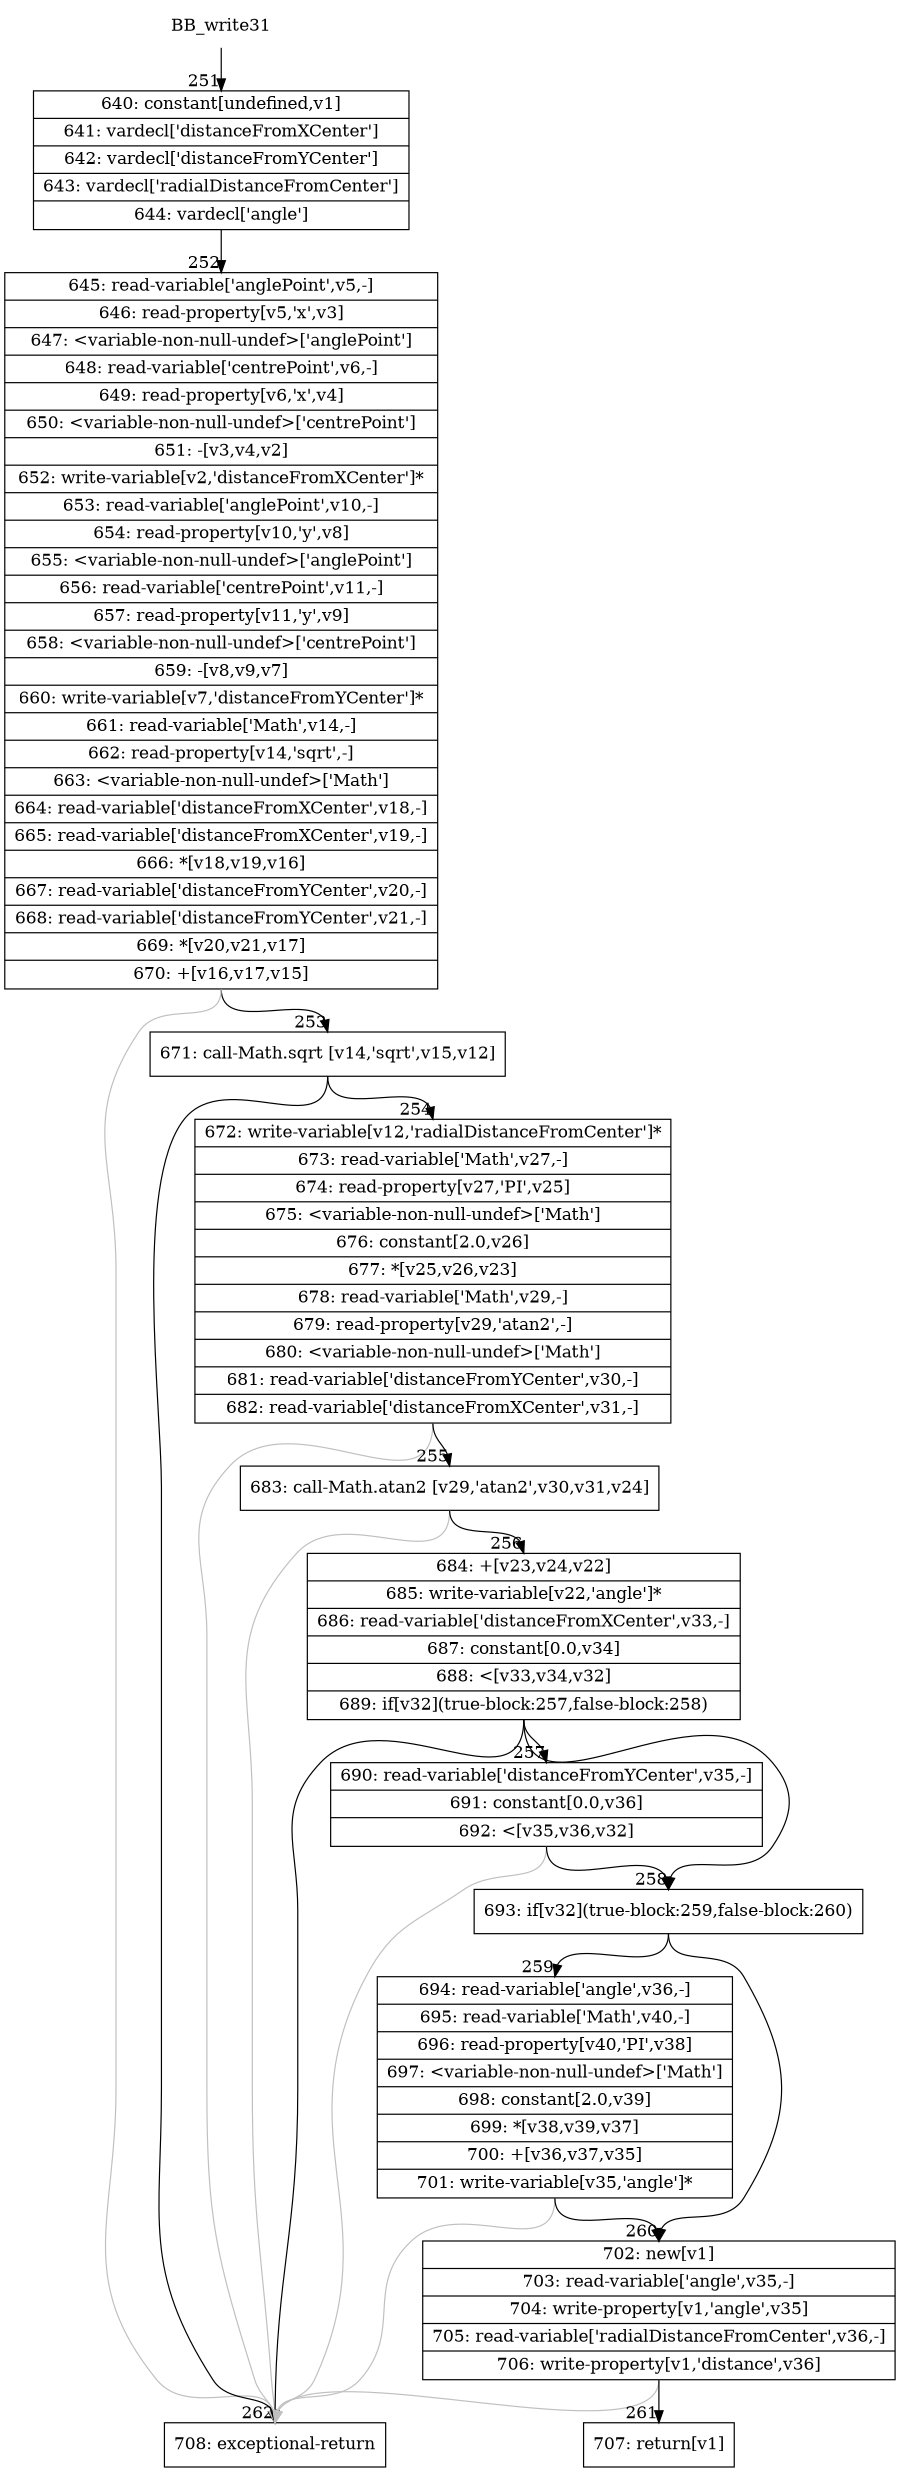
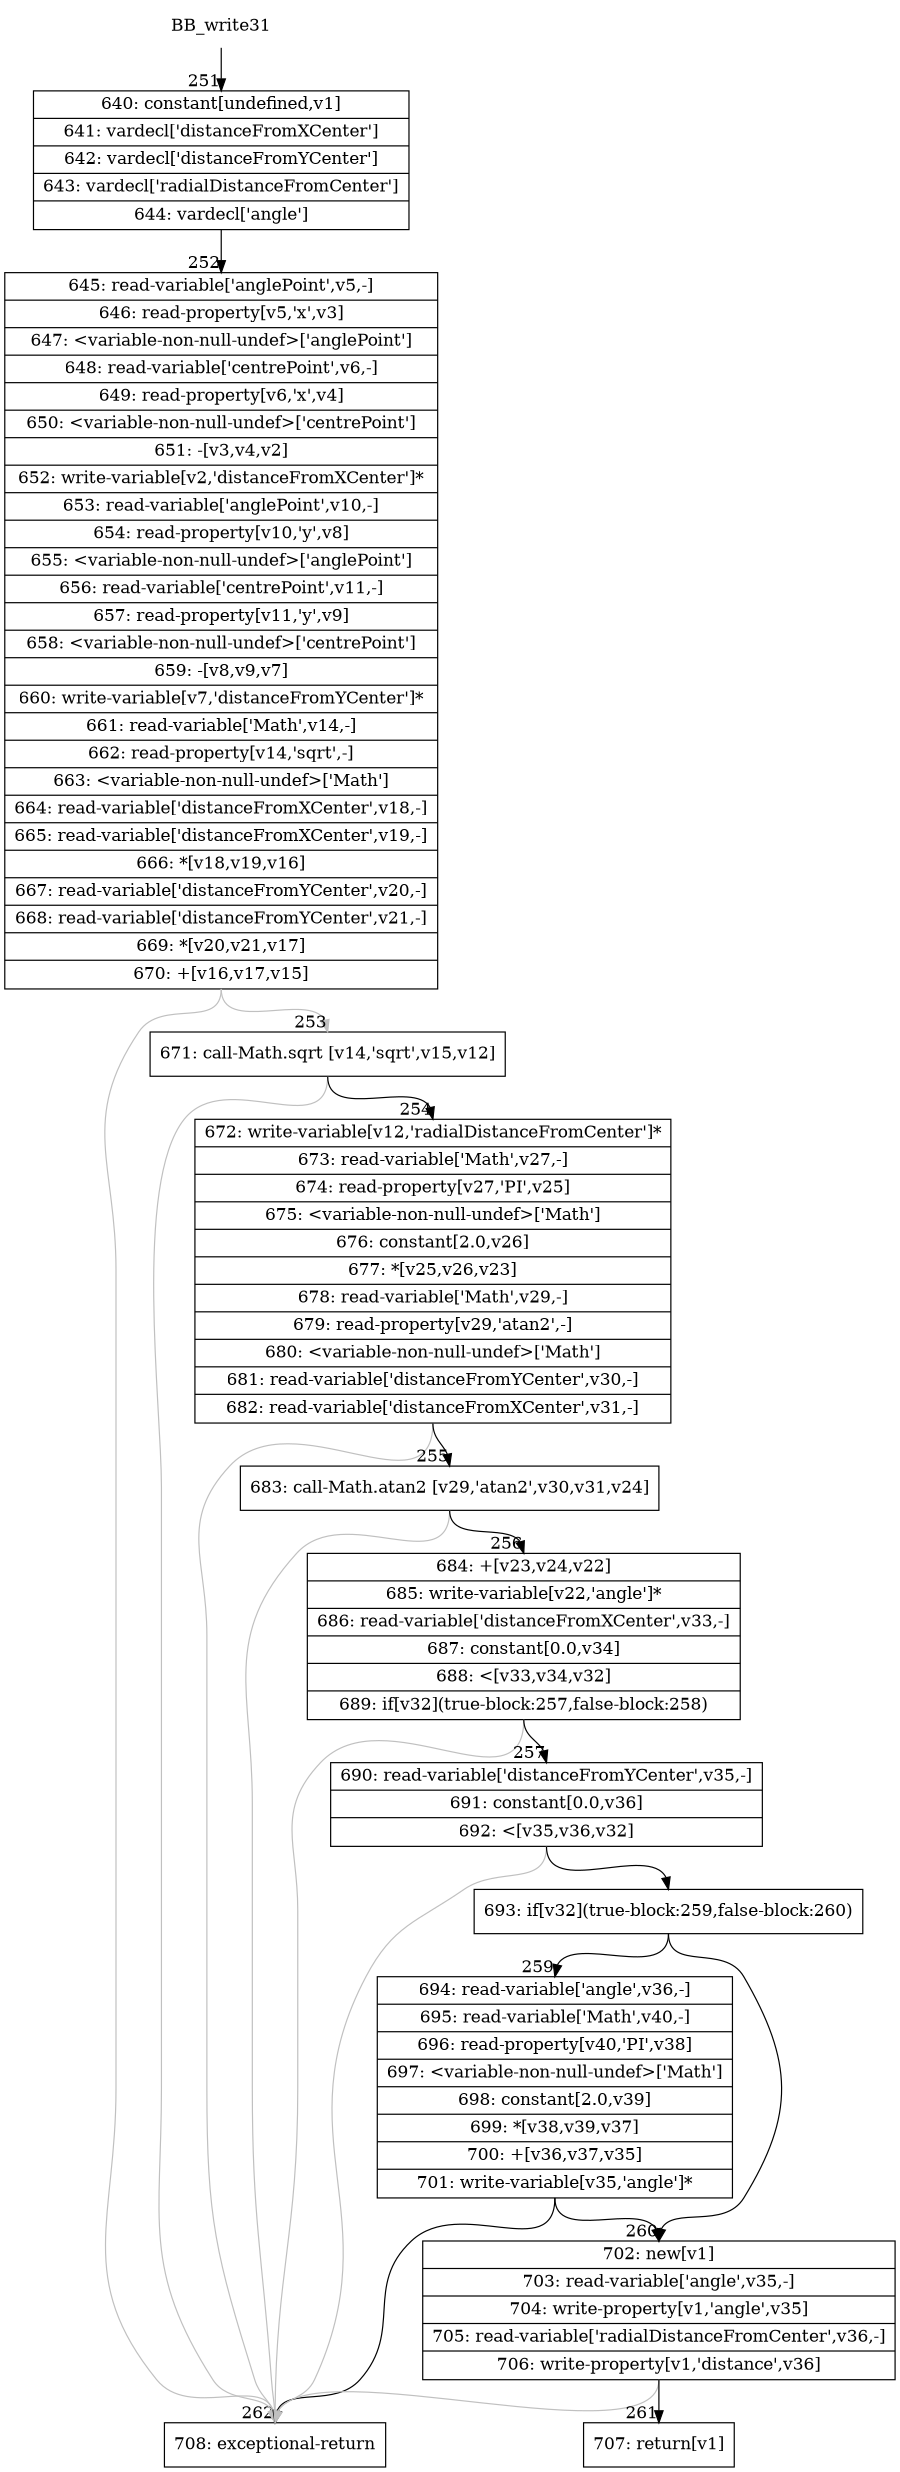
(268, 1011) -> (268, 1011)
(161, 1704) -> (161, 1704)
(739, 1740) -> none
(298, 1967) -> (298, 1967)
(390, 2273) -> (390, 2273)
